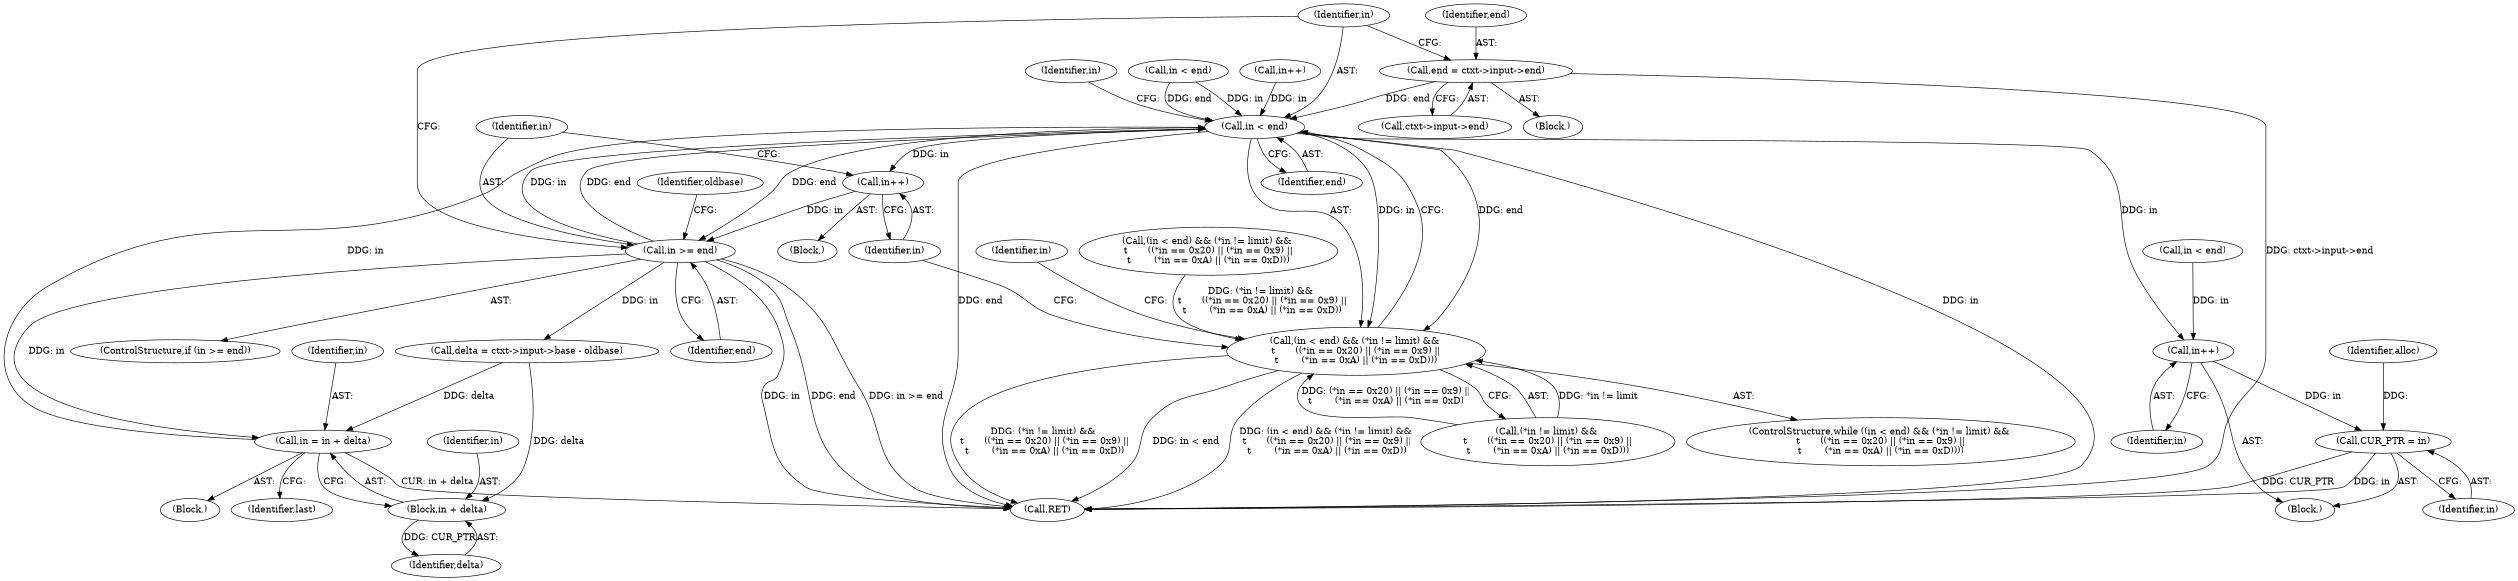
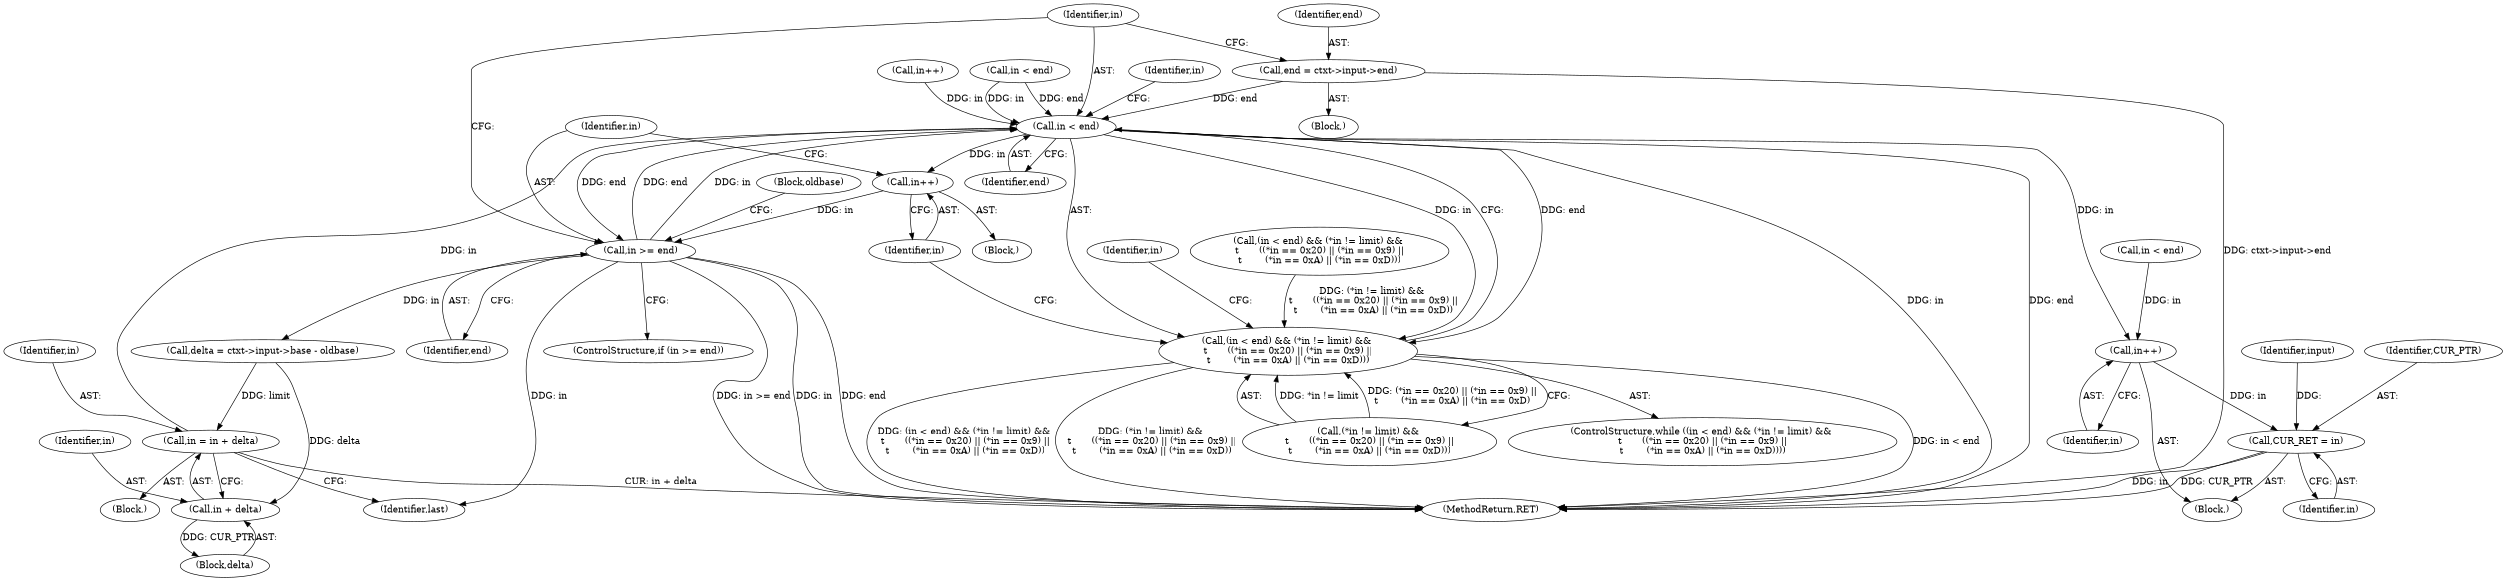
(1435, 127) -> none
(700, 183) -> (809, 183)
(177, 289) -> (527, 384)
(503, 301) -> (659, 301)
(2383, 351) -> (2297, 351)
none -> (2434, 351)
(469, 396) -> (266, 396)
(2383, 442) -> (2296, 442)
(447, 510) -> (226, 510)
(1047, 510) -> (1491, 510)
(446, 566) -> (225, 566)
